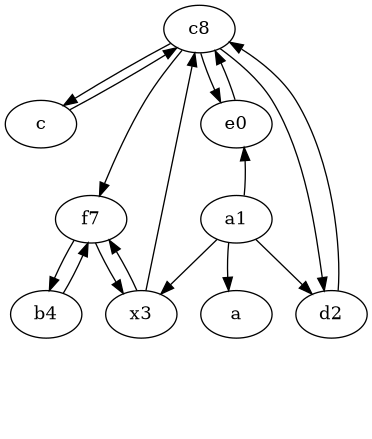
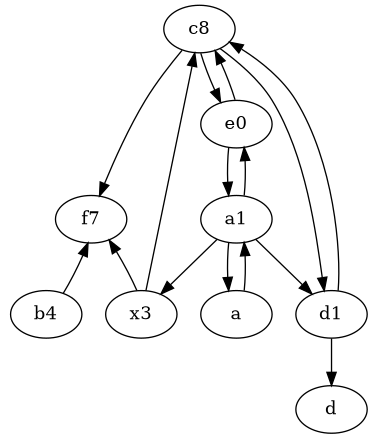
(41, 124) -> none
none -> (228, 165)
(64, 259) -> none
(105, 263) -> none
none -> (245, 273)
(332, 314) -> (332, 314)
none -> (332, 409)
